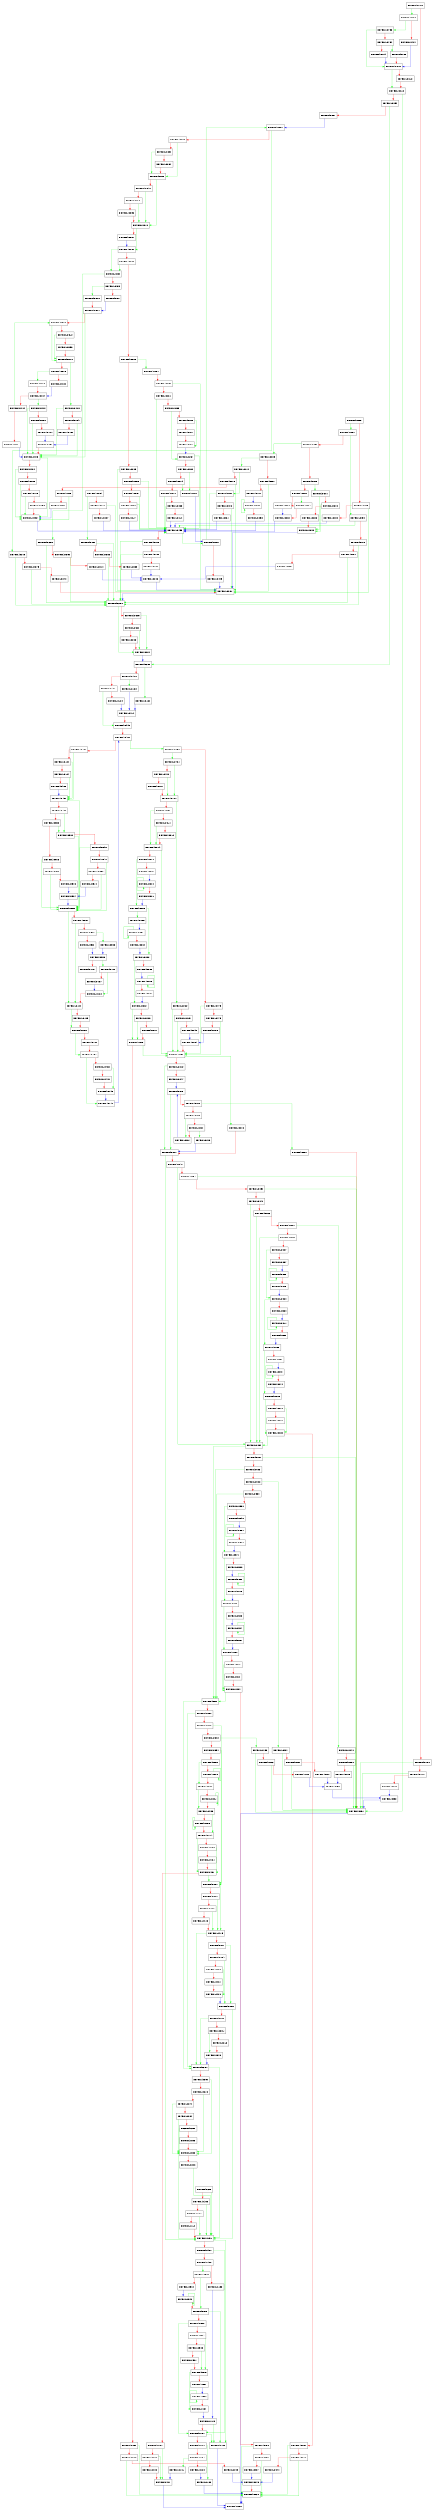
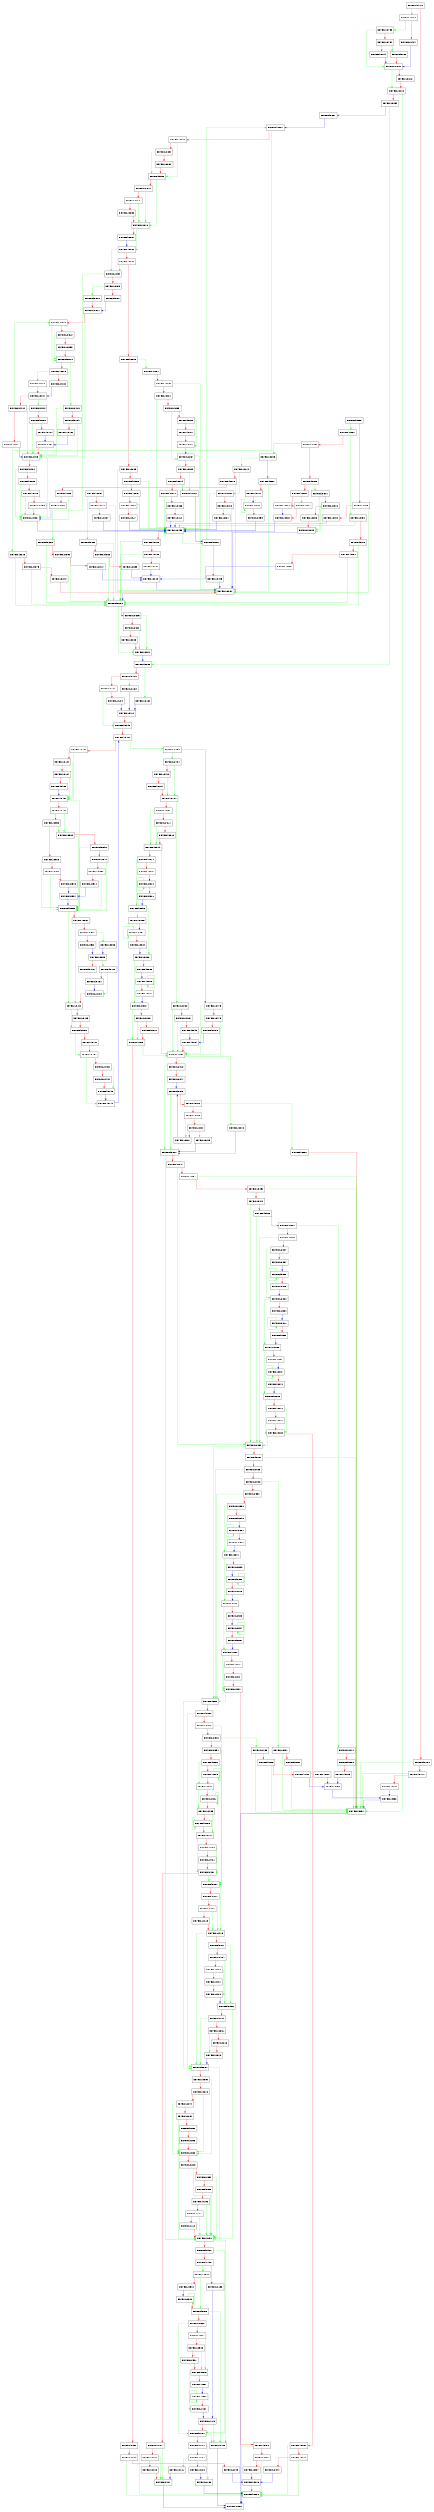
(311, 1762) -> none
none -> (204, 2177)
